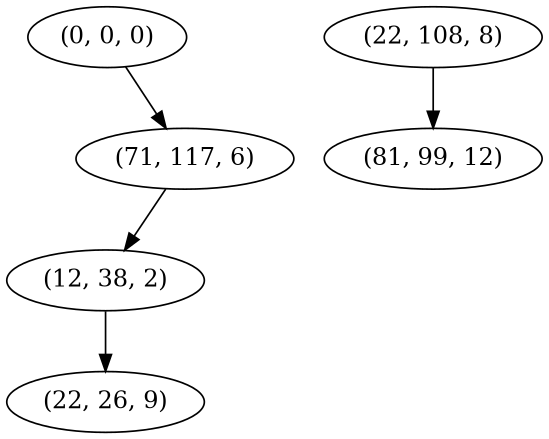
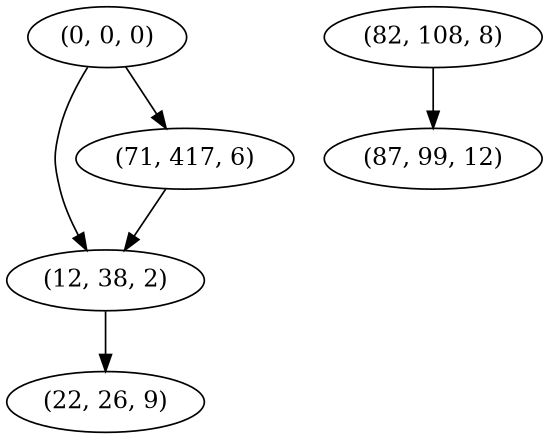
(433, 37) -> (433, 37)
none -> (56, 150)
(185, 159) -> (185, 159)
(433, 159) -> (433, 159)
